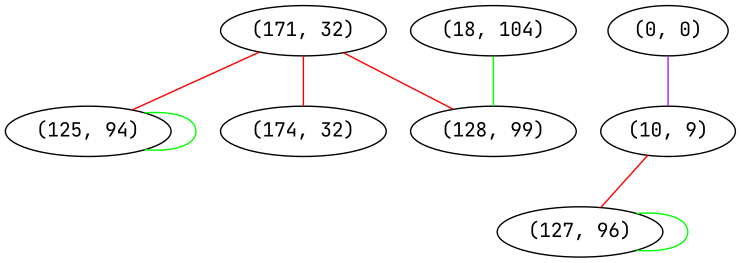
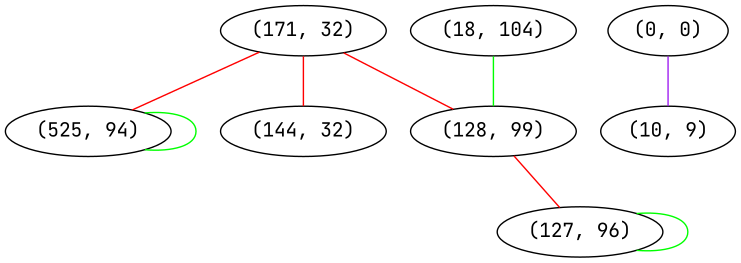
(88, 131) -> (88, 131)
(303, 131) -> (303, 131)
(624, 181) -> (537, 182)
